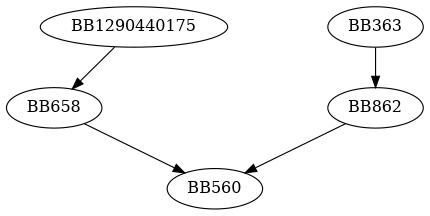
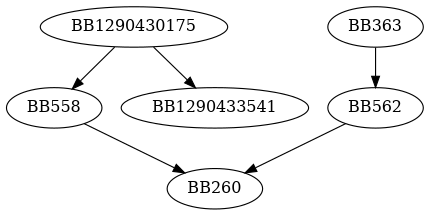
(134, 27) -> (134, 27)
(54, 108) -> (54, 108)
none -> (215, 108)
(376, 108) -> (376, 108)
(215, 189) -> (215, 189)
